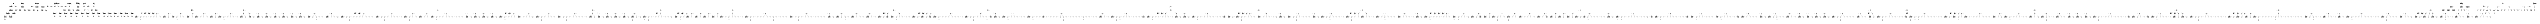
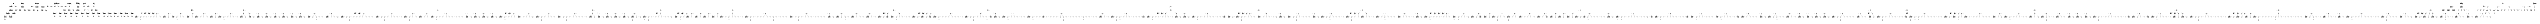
(2468, 7) -> none
